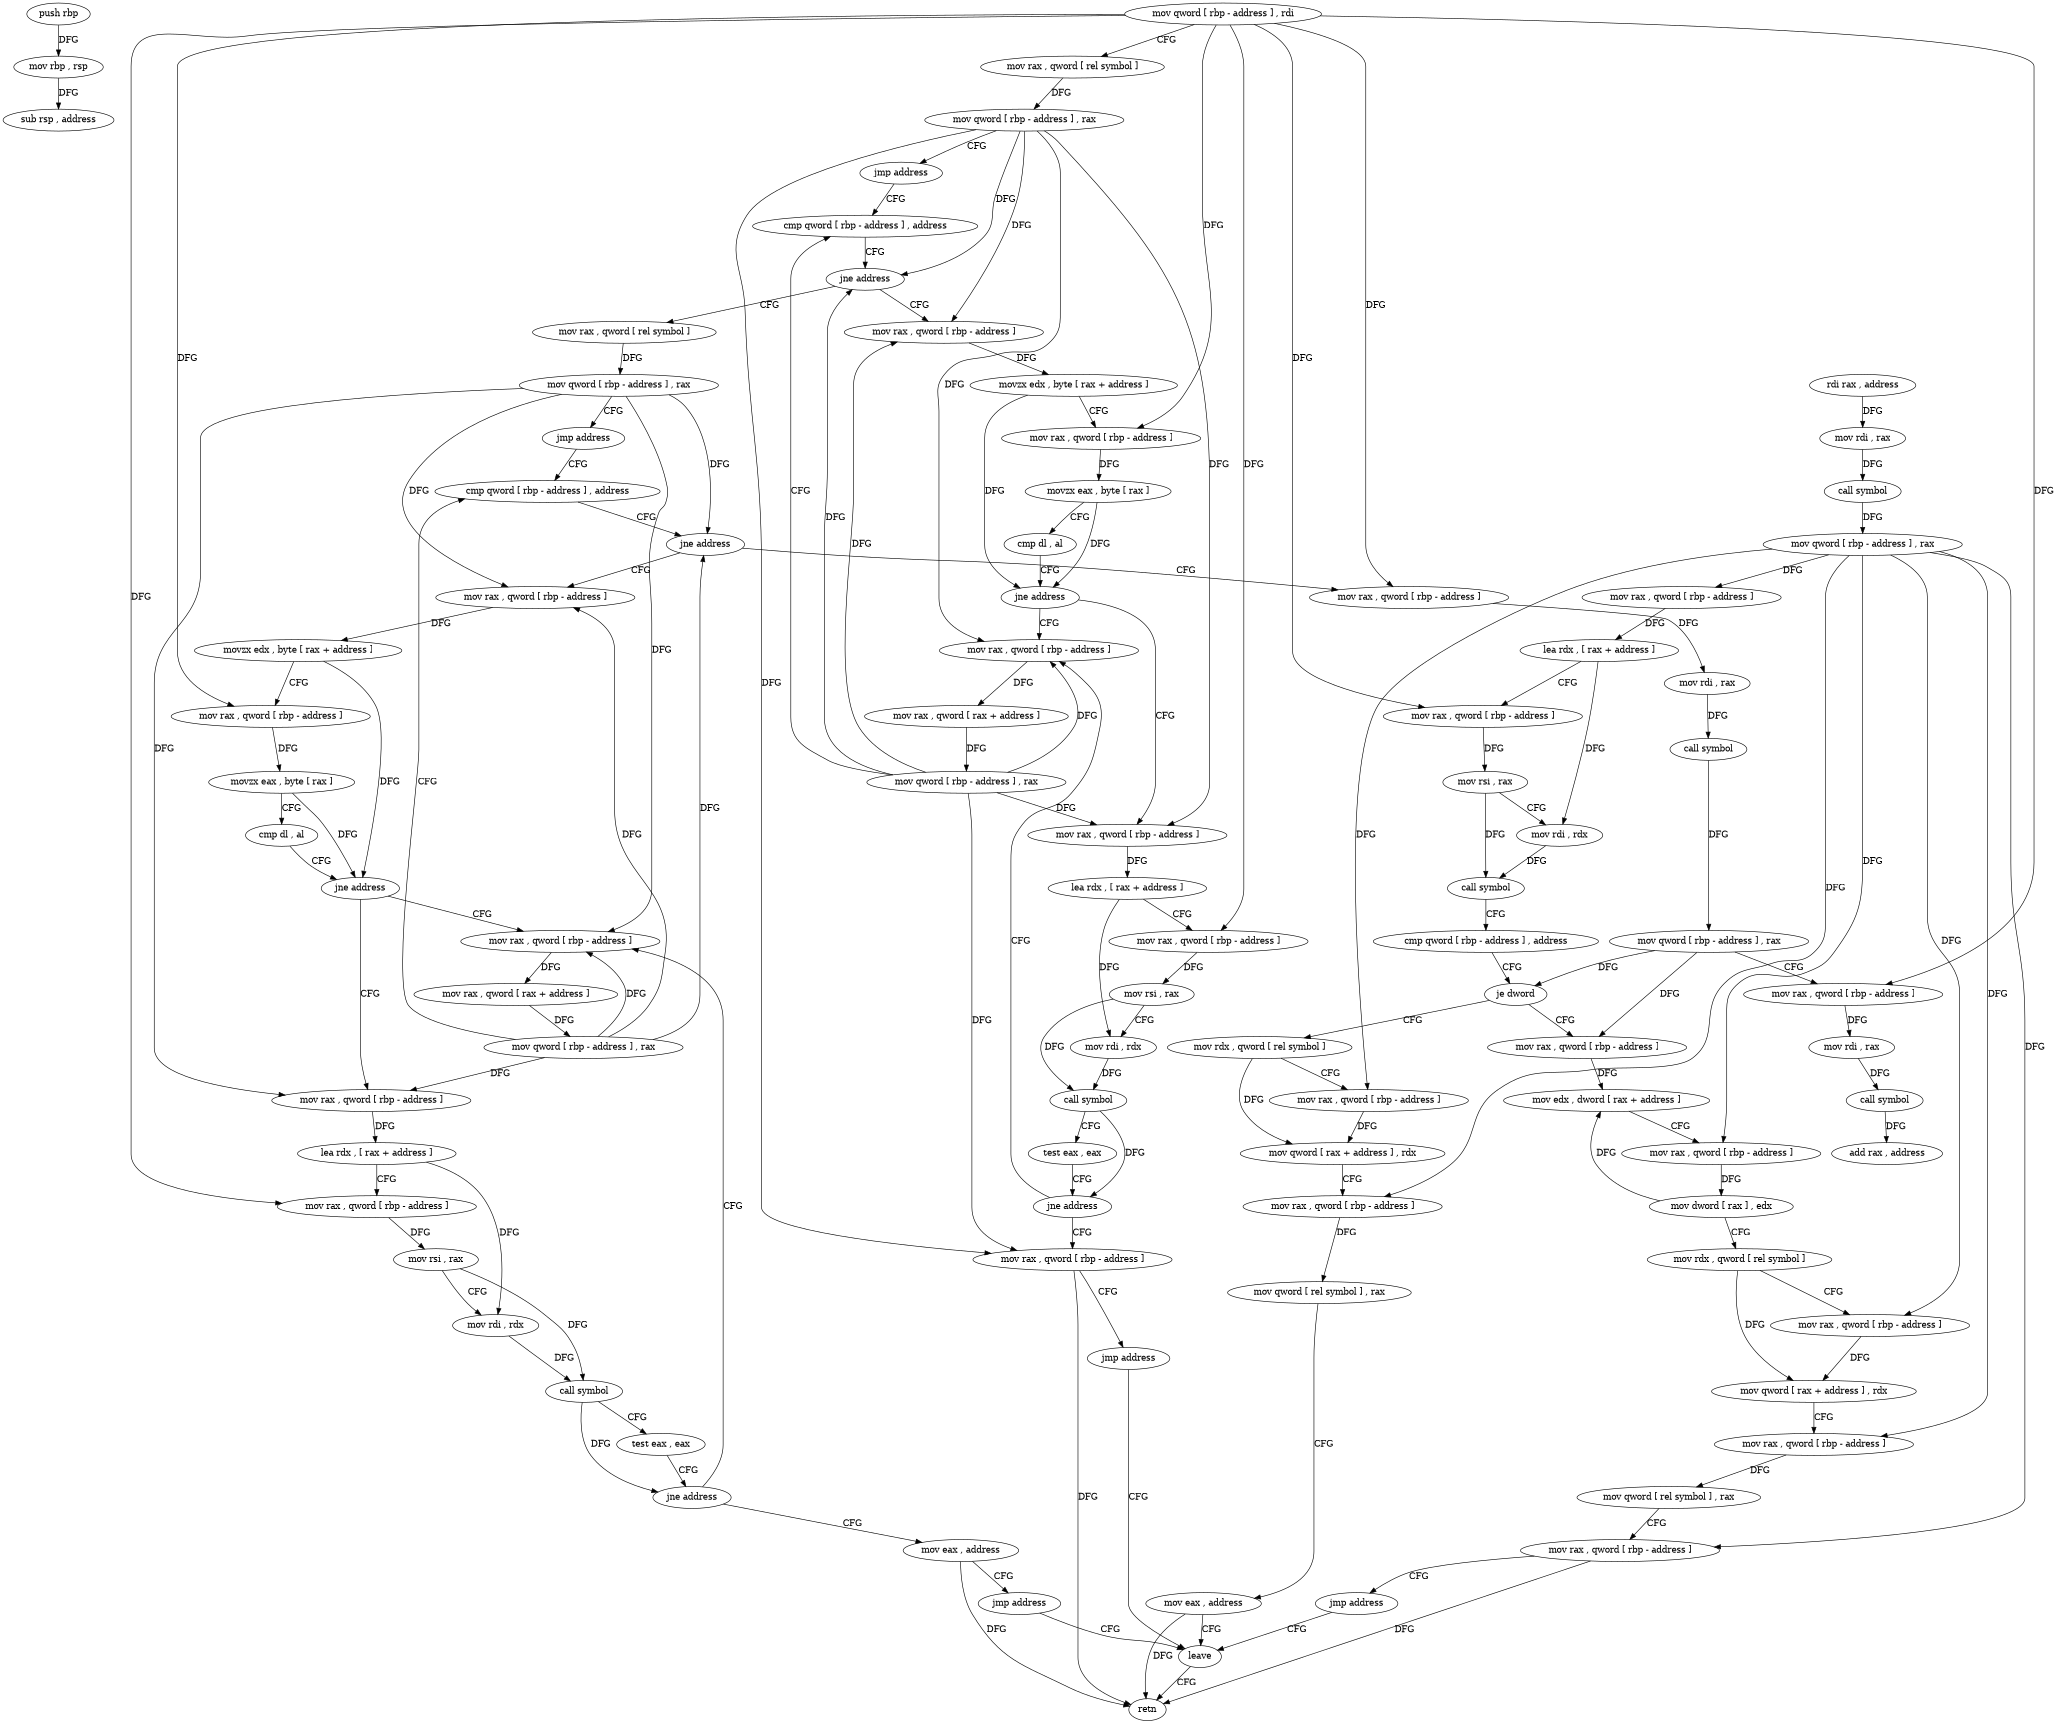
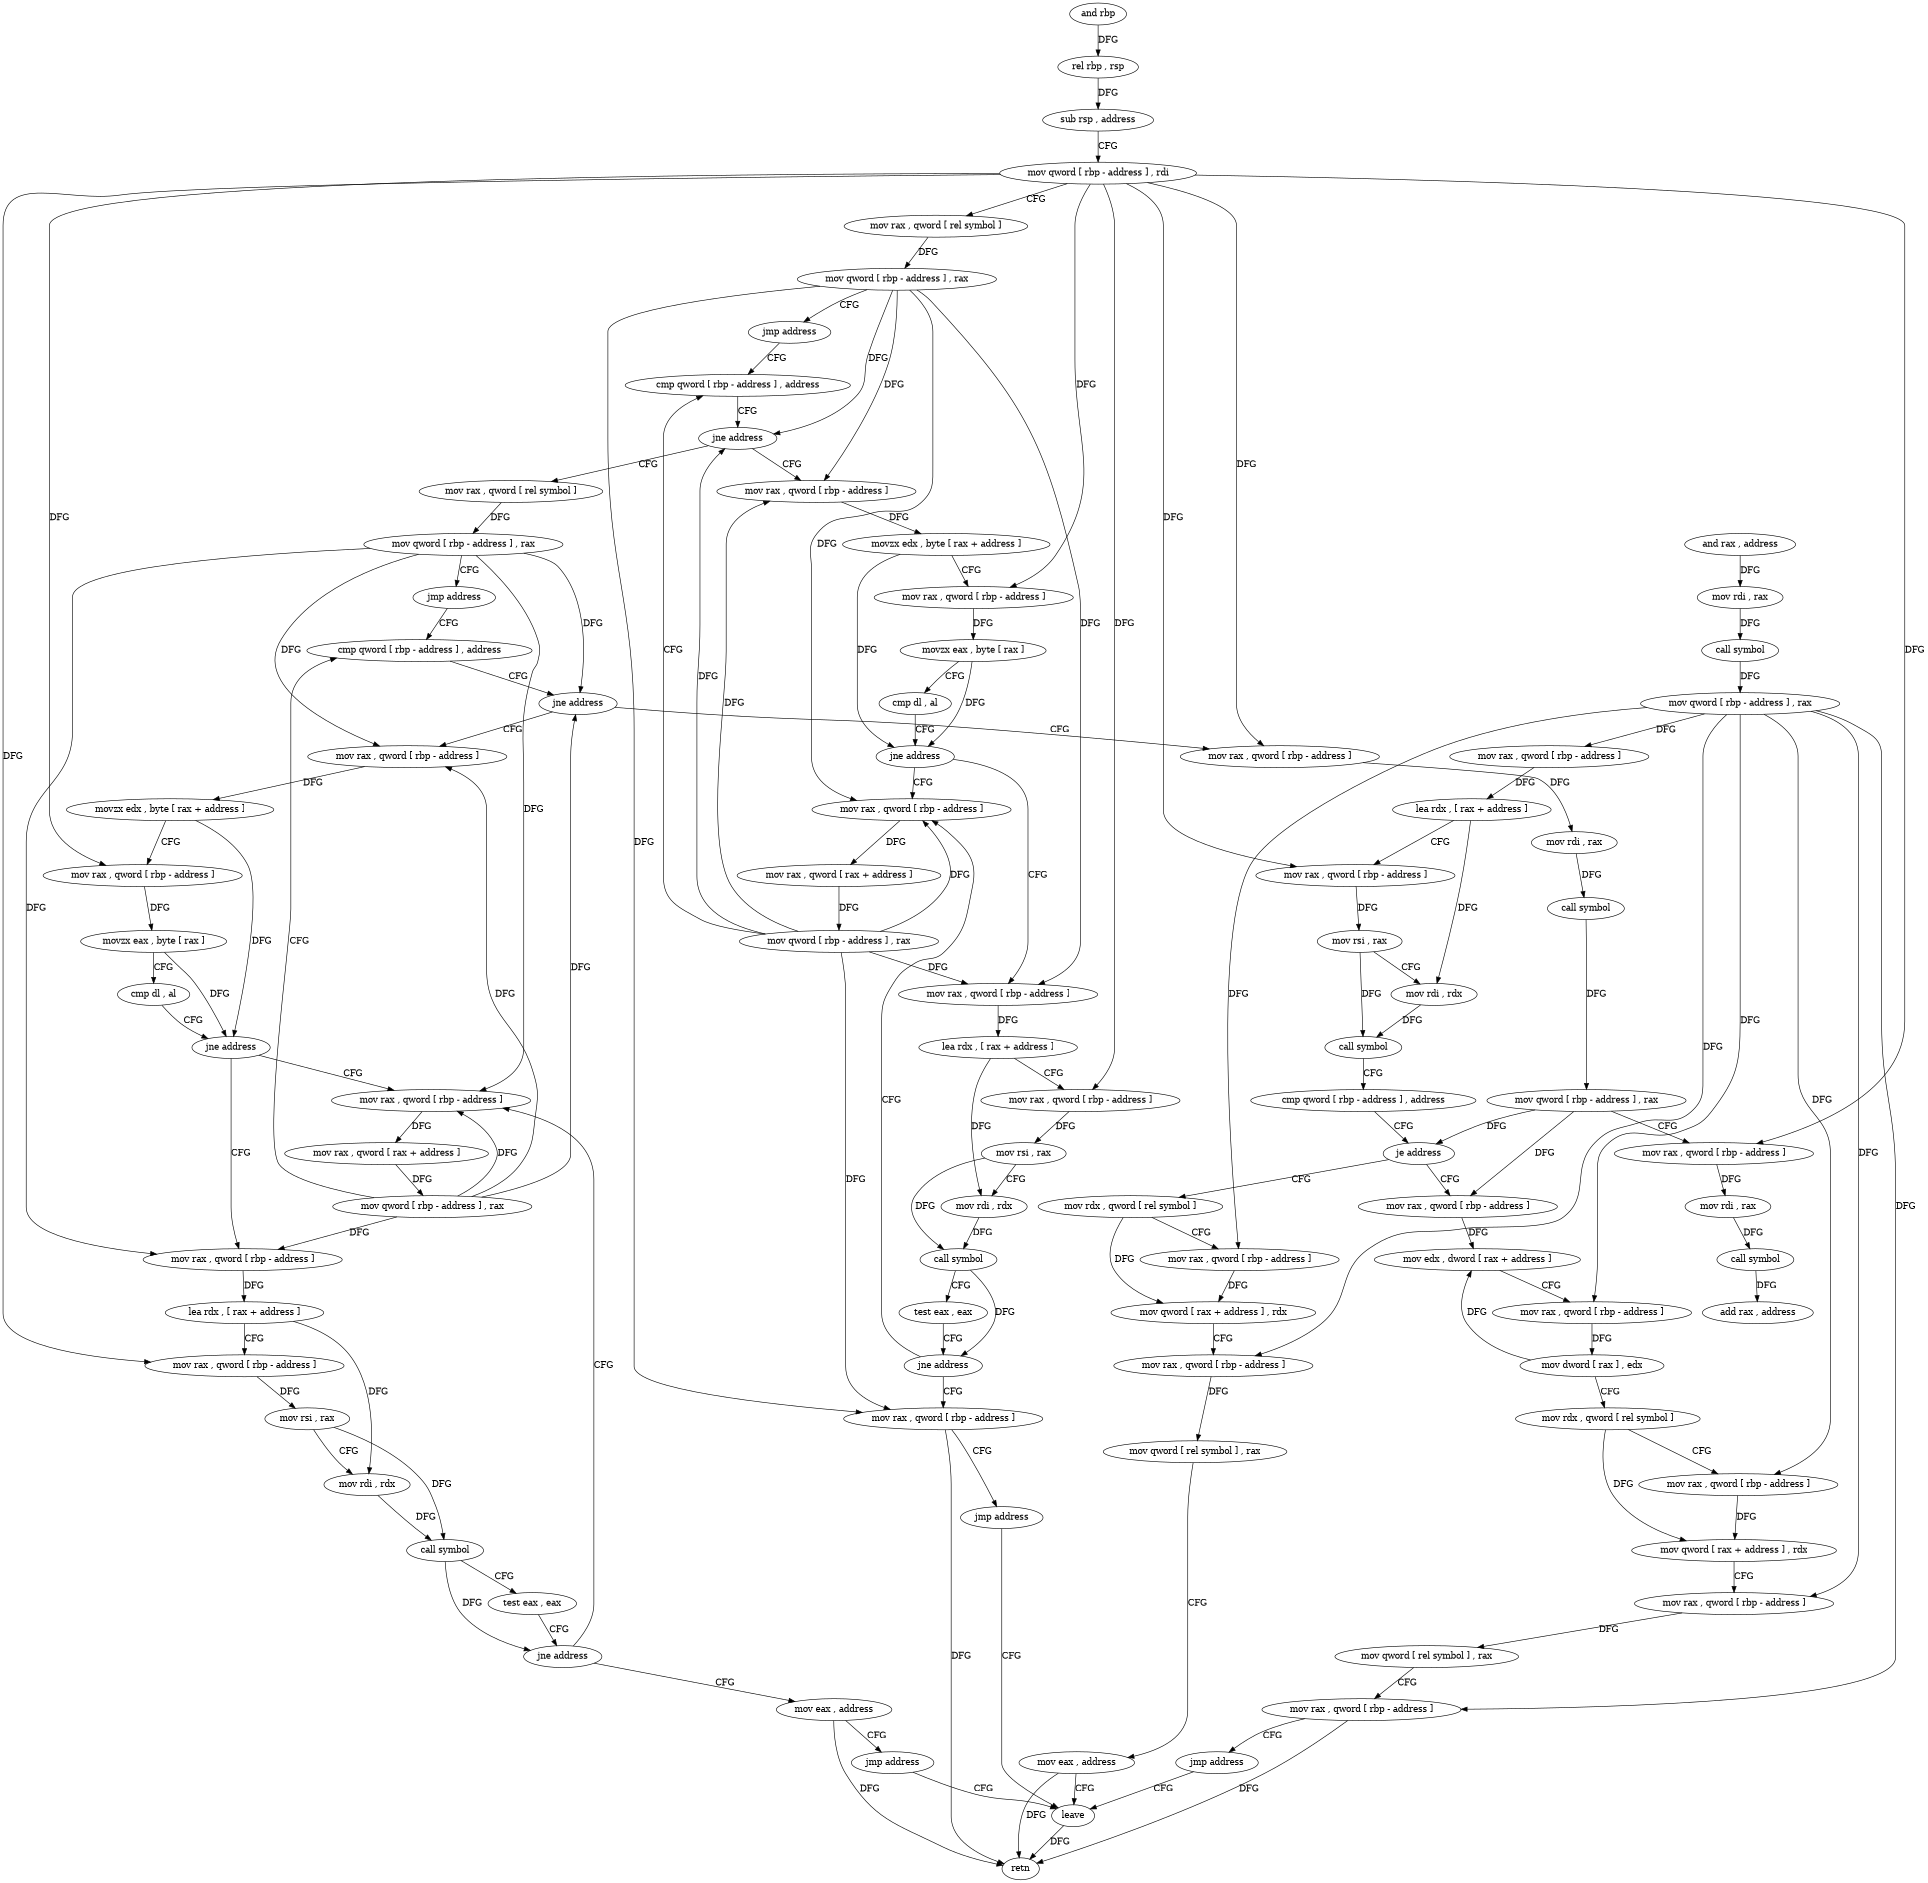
(59, 14) -> (1098, 14)
(59, 67) -> (1098, 67)
none -> (1098, 144)
(1863, 385) -> (1740, 544)
(1516, 994) -> (1419, 1154)
(1187, 1683) -> (1060, 1842)
